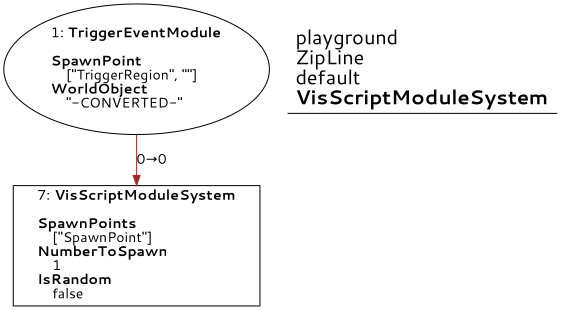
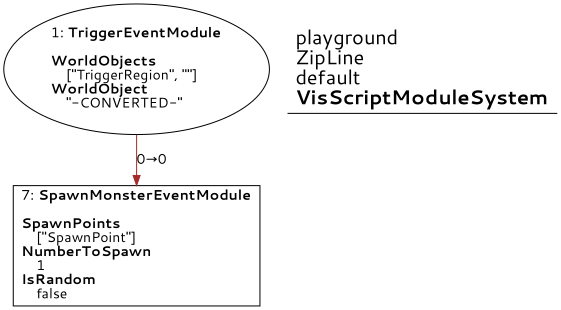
(96, 61) -> (104, 61)
(145, 196) -> (145, 196)
